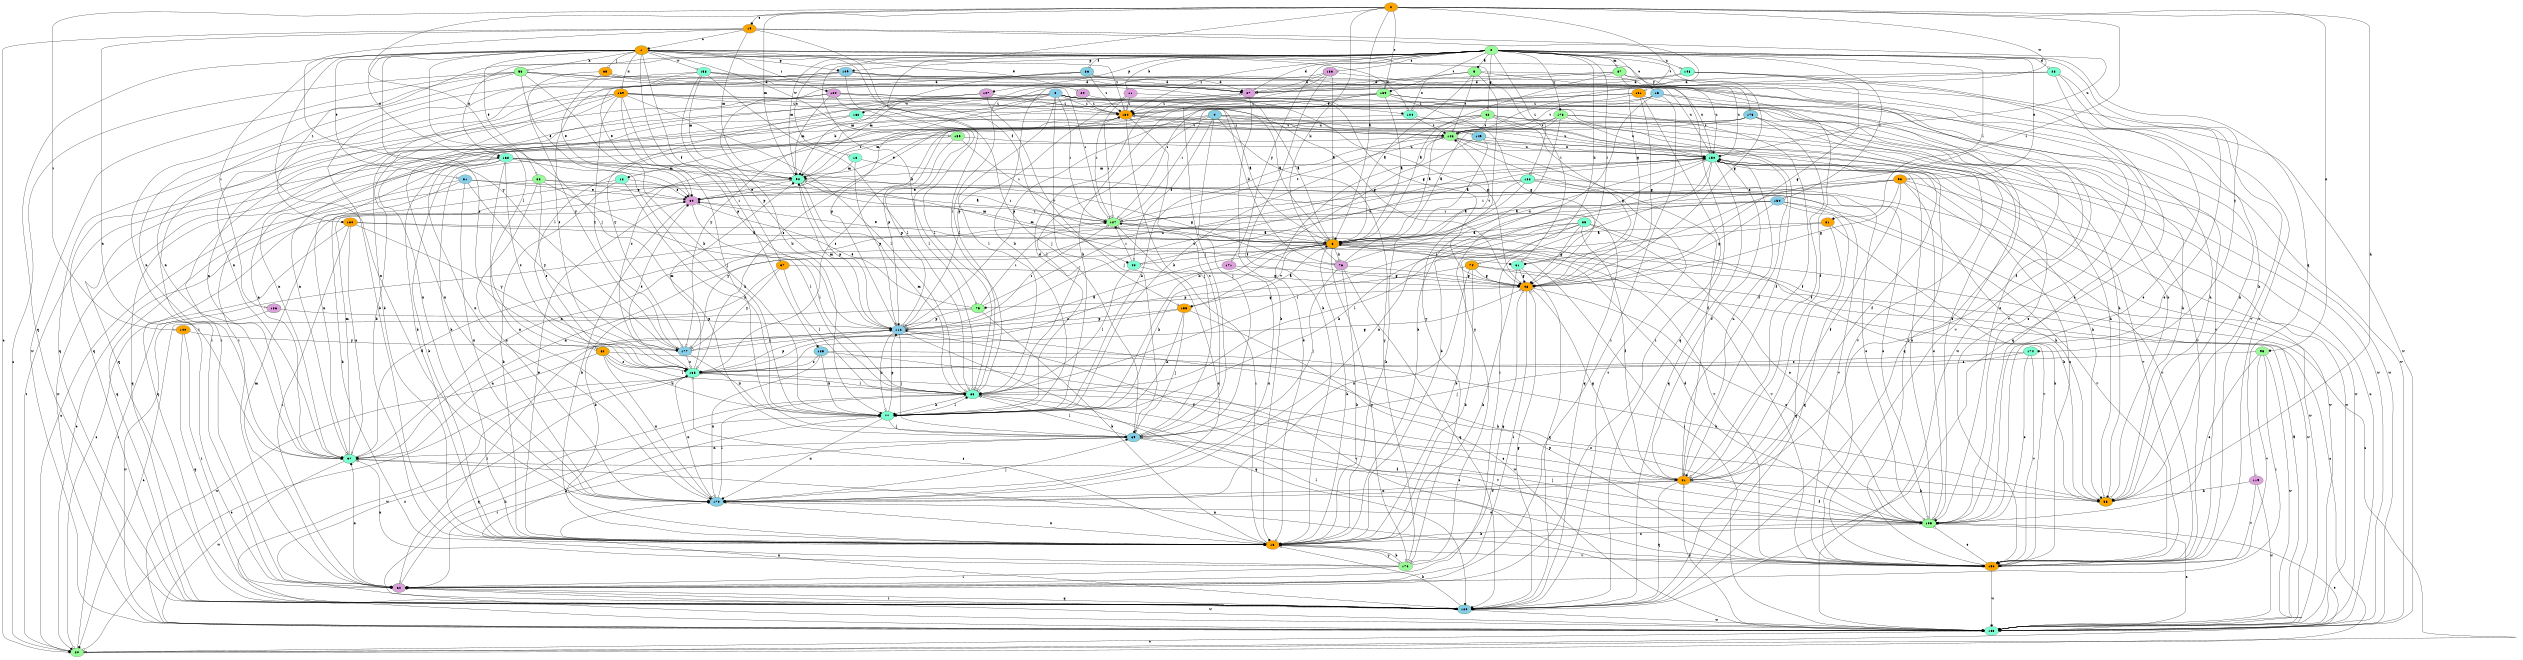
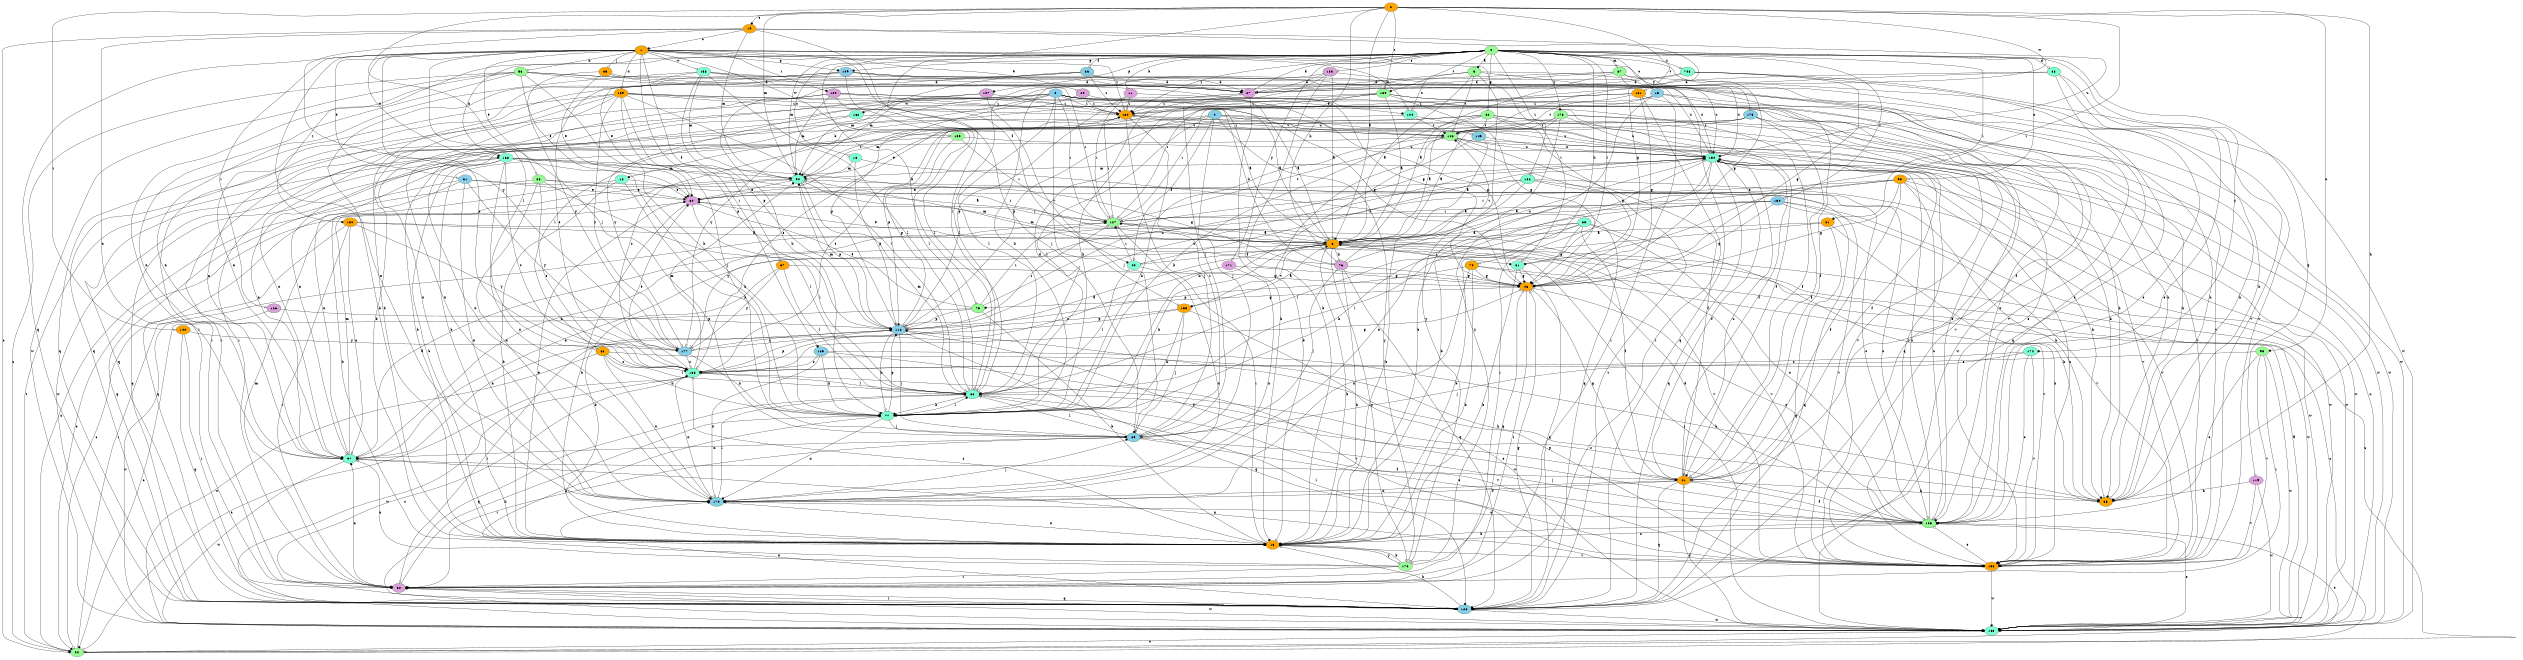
(1688, 72) -> (1688, 72)
